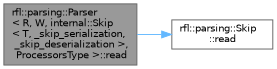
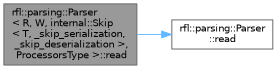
(222, 34) -> (222, 34)
